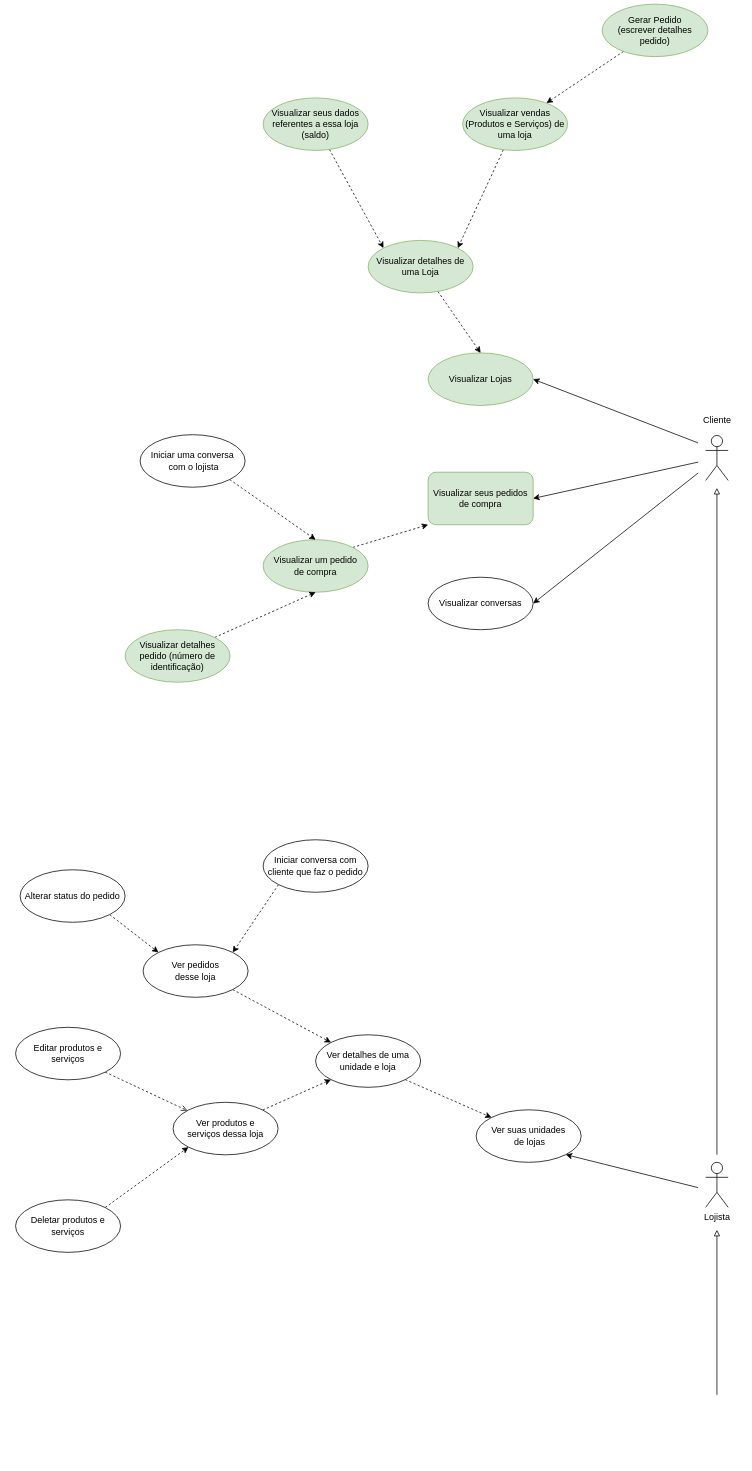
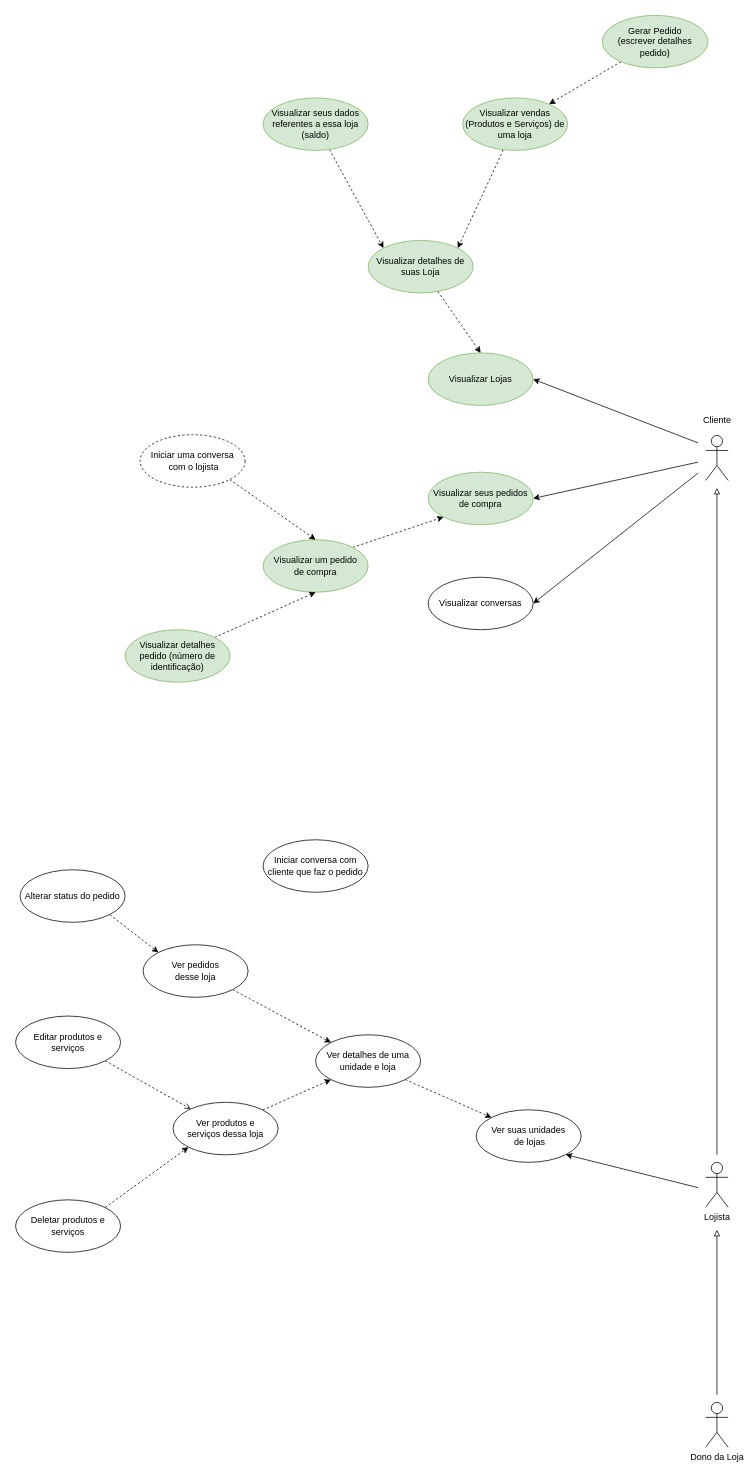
(655, 30) -> (655, 42)
(420, 267) -> (420, 267)
(192, 461) -> (192, 461)
(480, 498) -> (480, 498)
(255, 919) -> none
(68, 1053) -> (68, 1042)
none -> (717, 1425)
